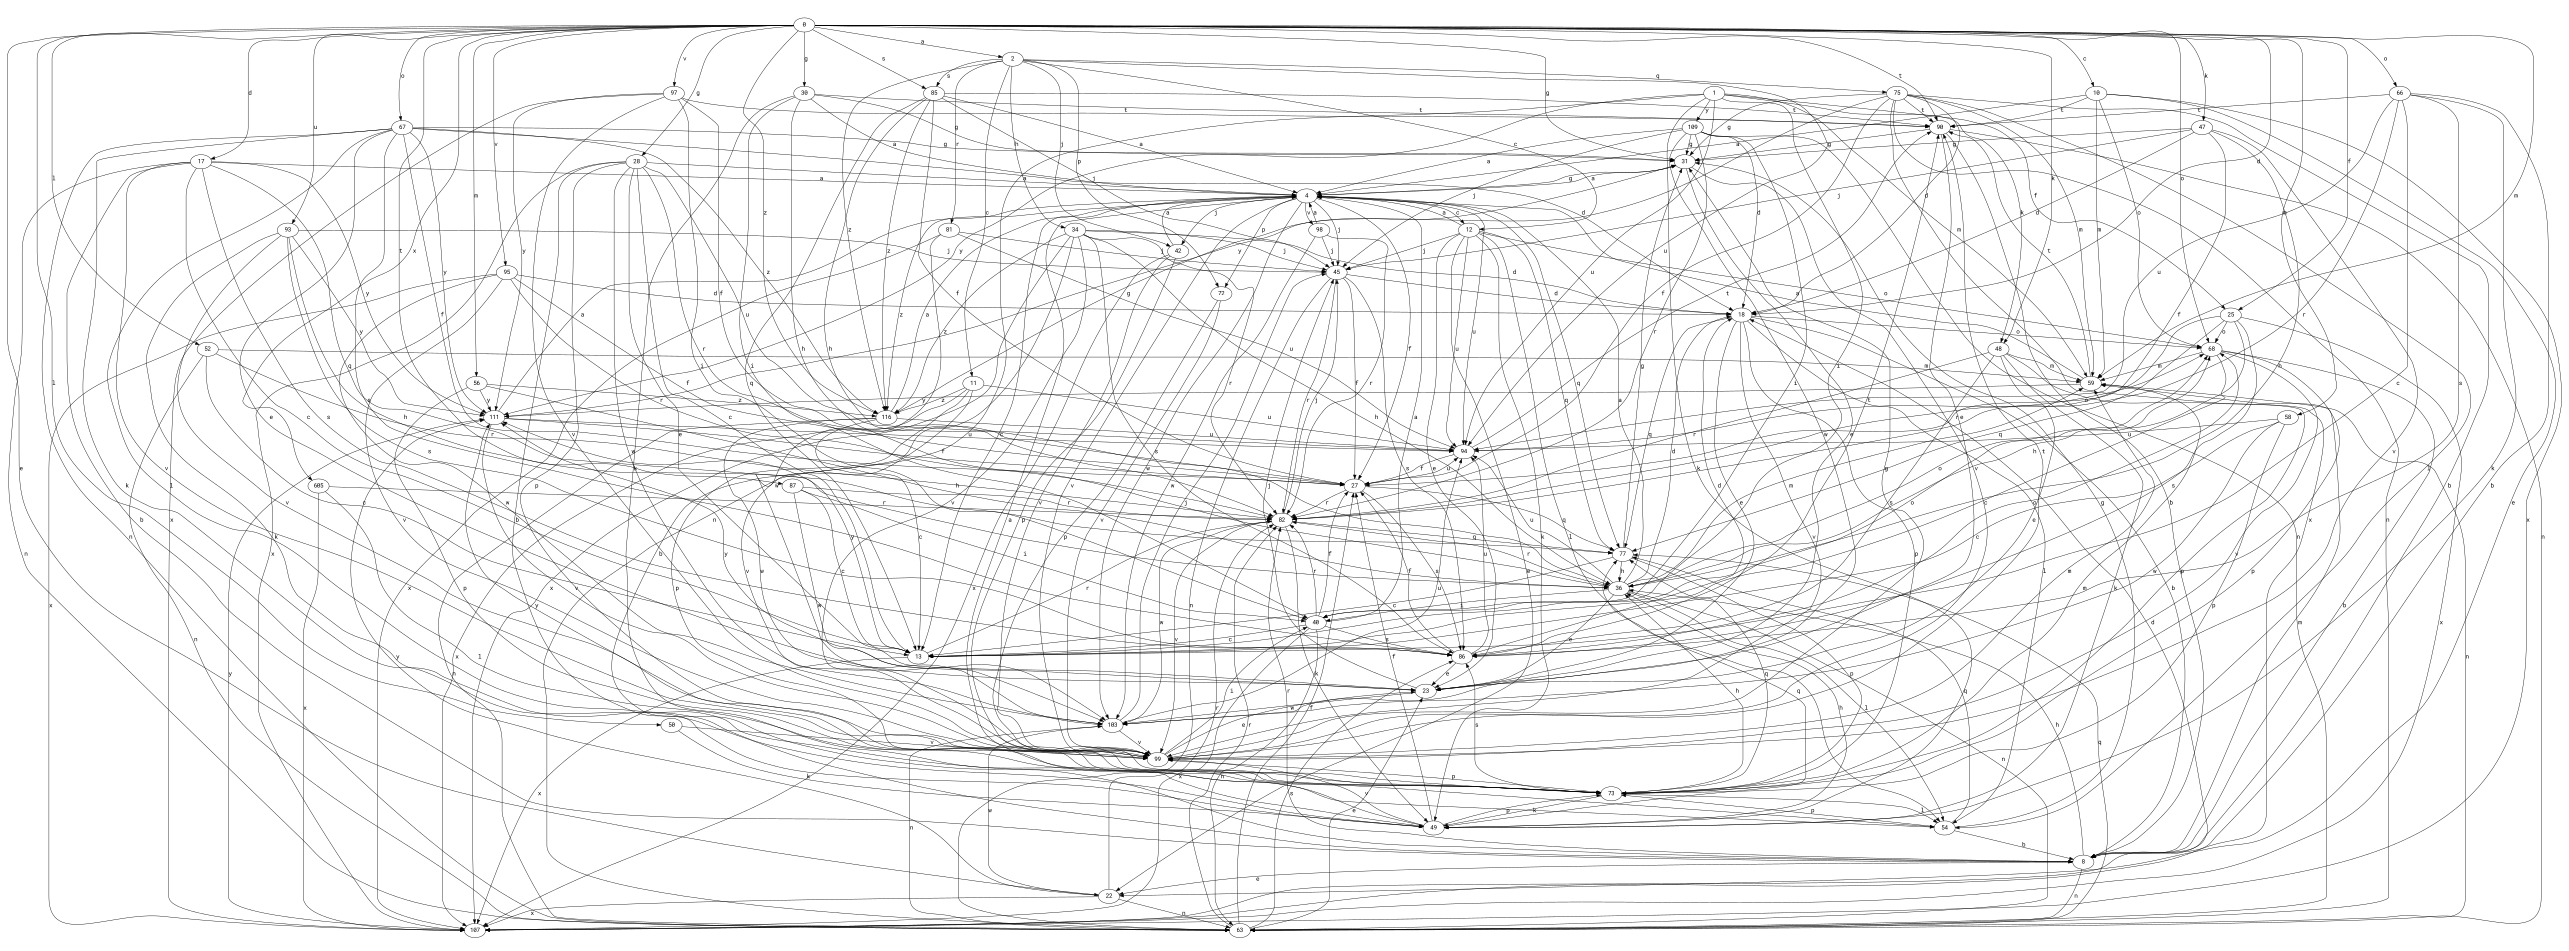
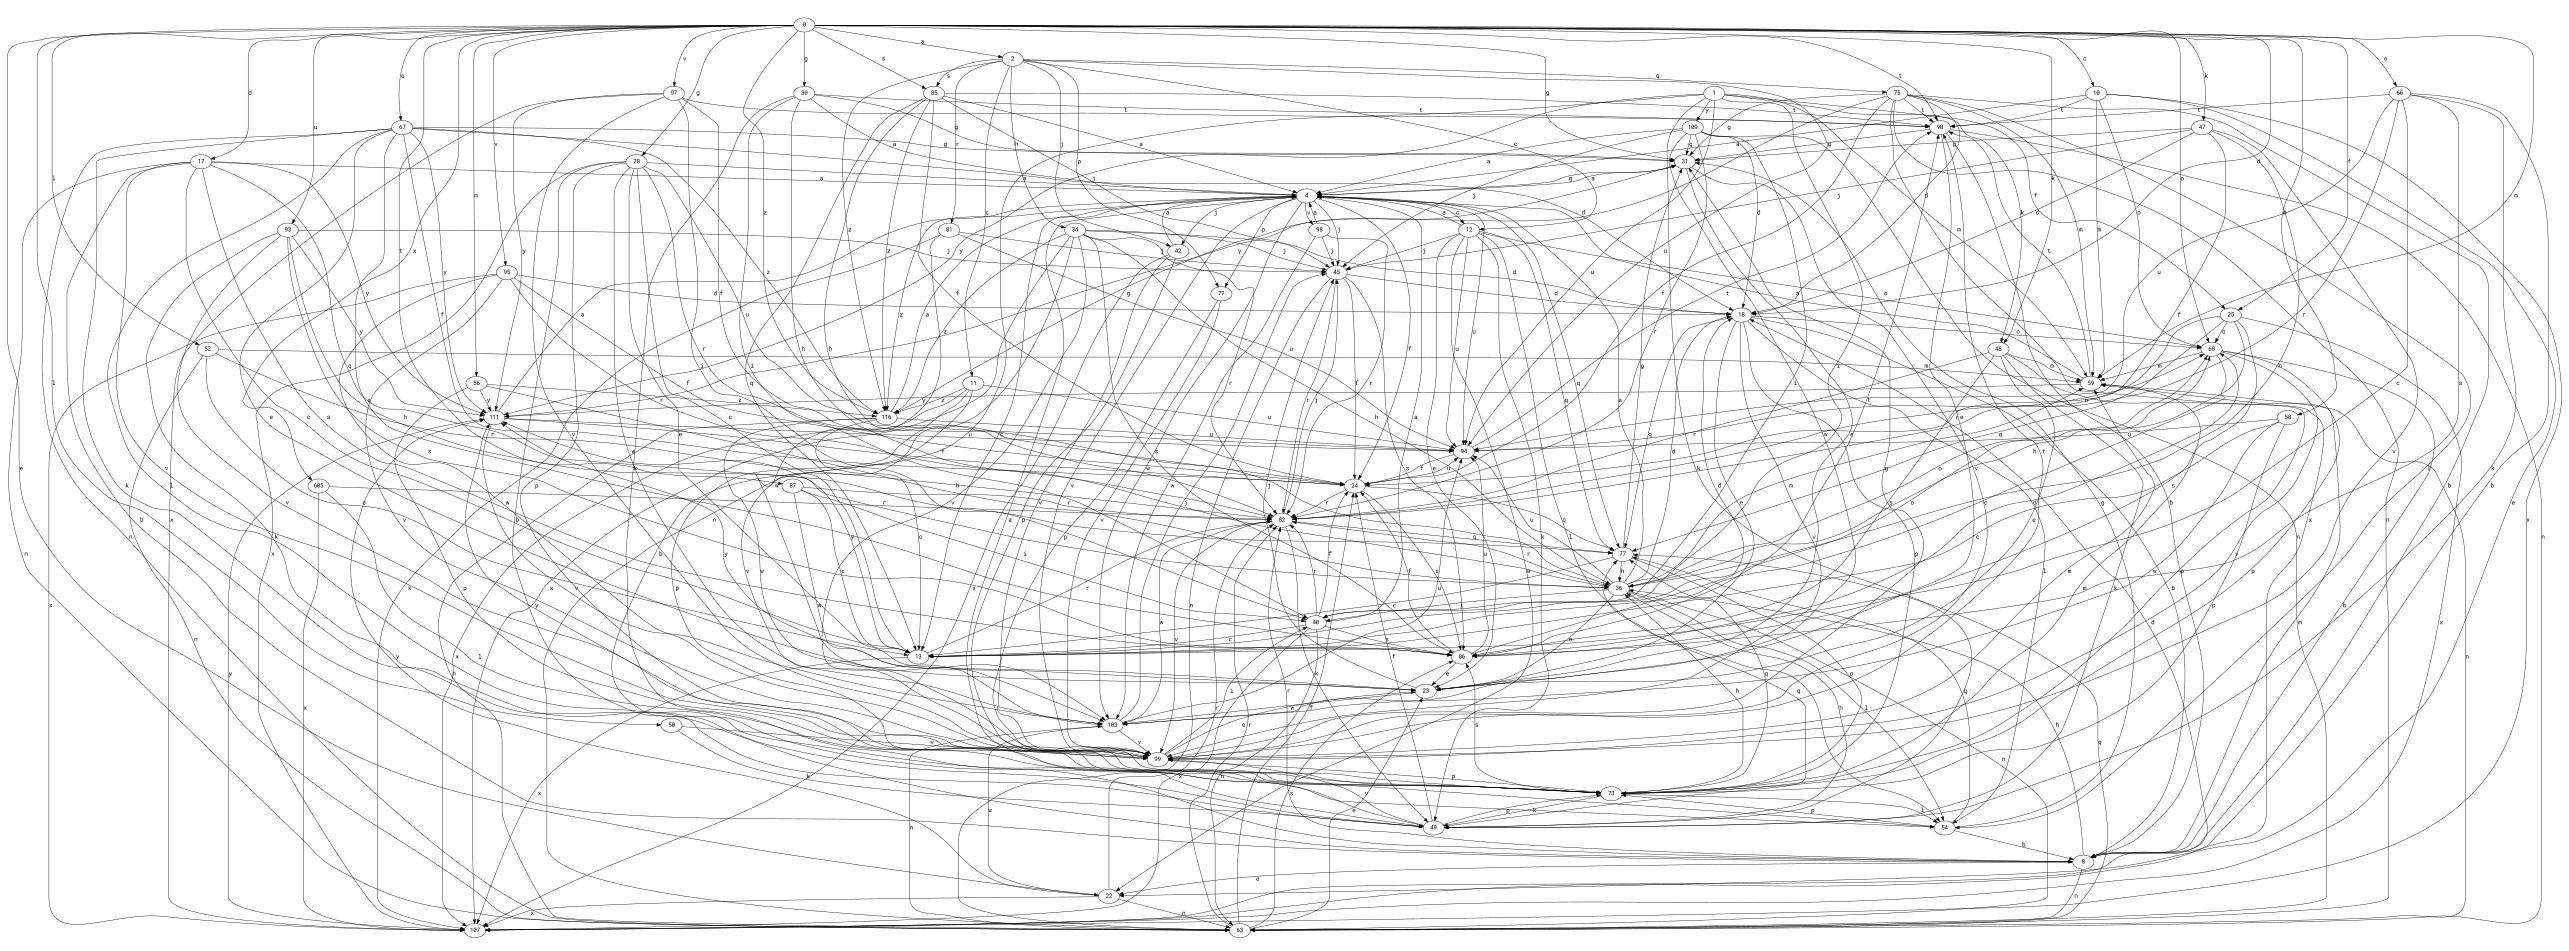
(1355, 486) -> (1355, 486)
